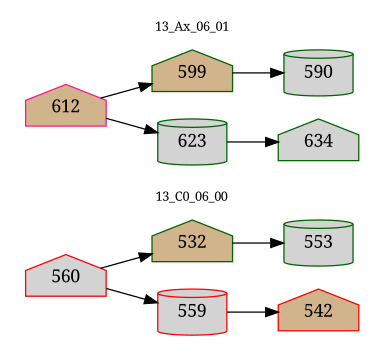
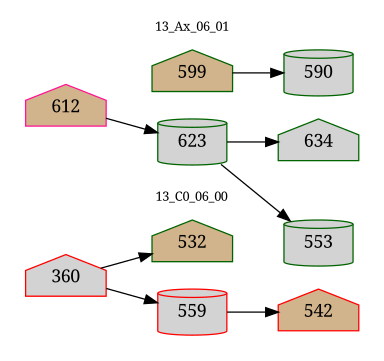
(120, 93) -> none
(251, 243) -> (257, 193)
(66, 278) -> (66, 278)
